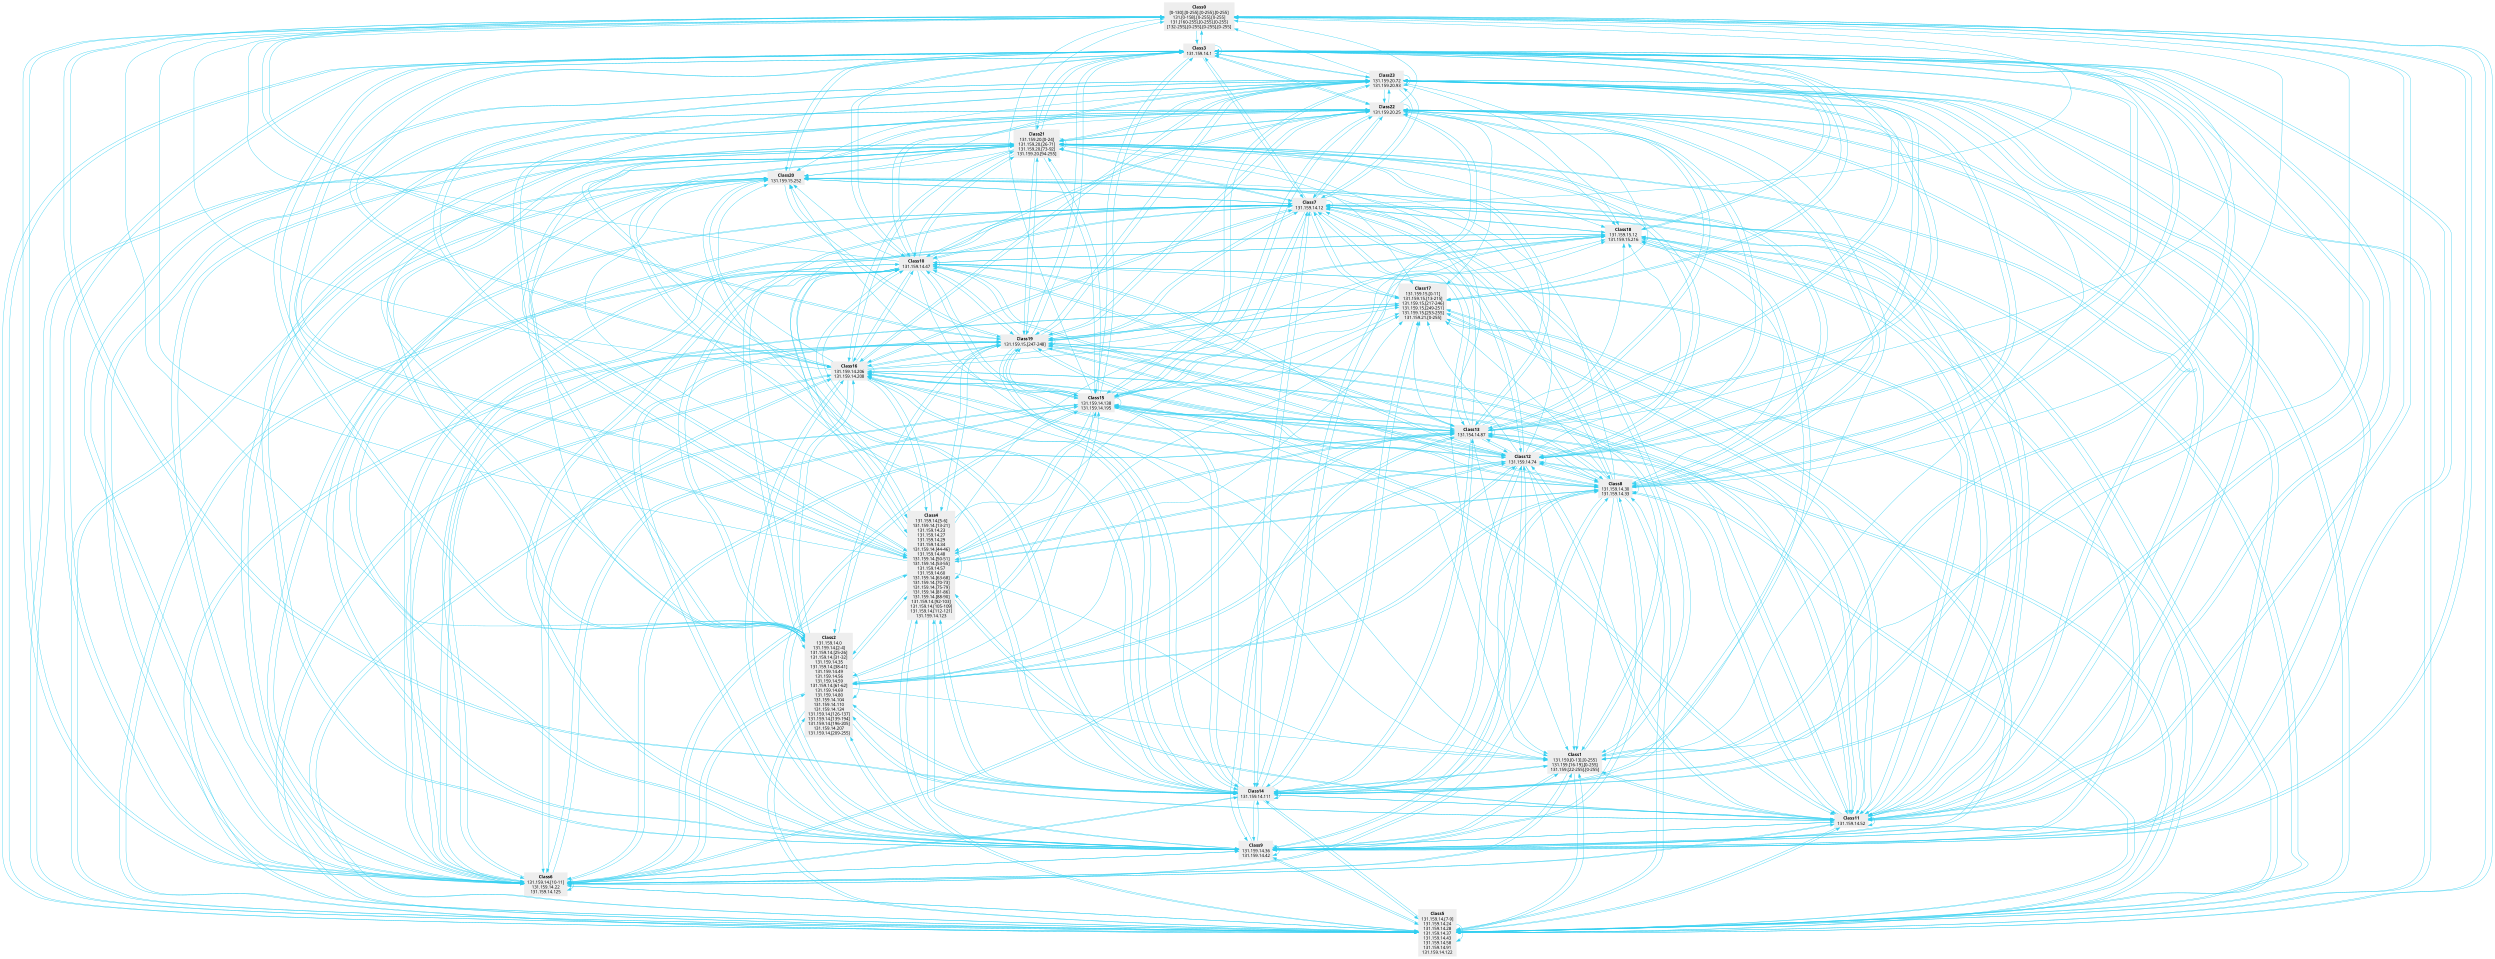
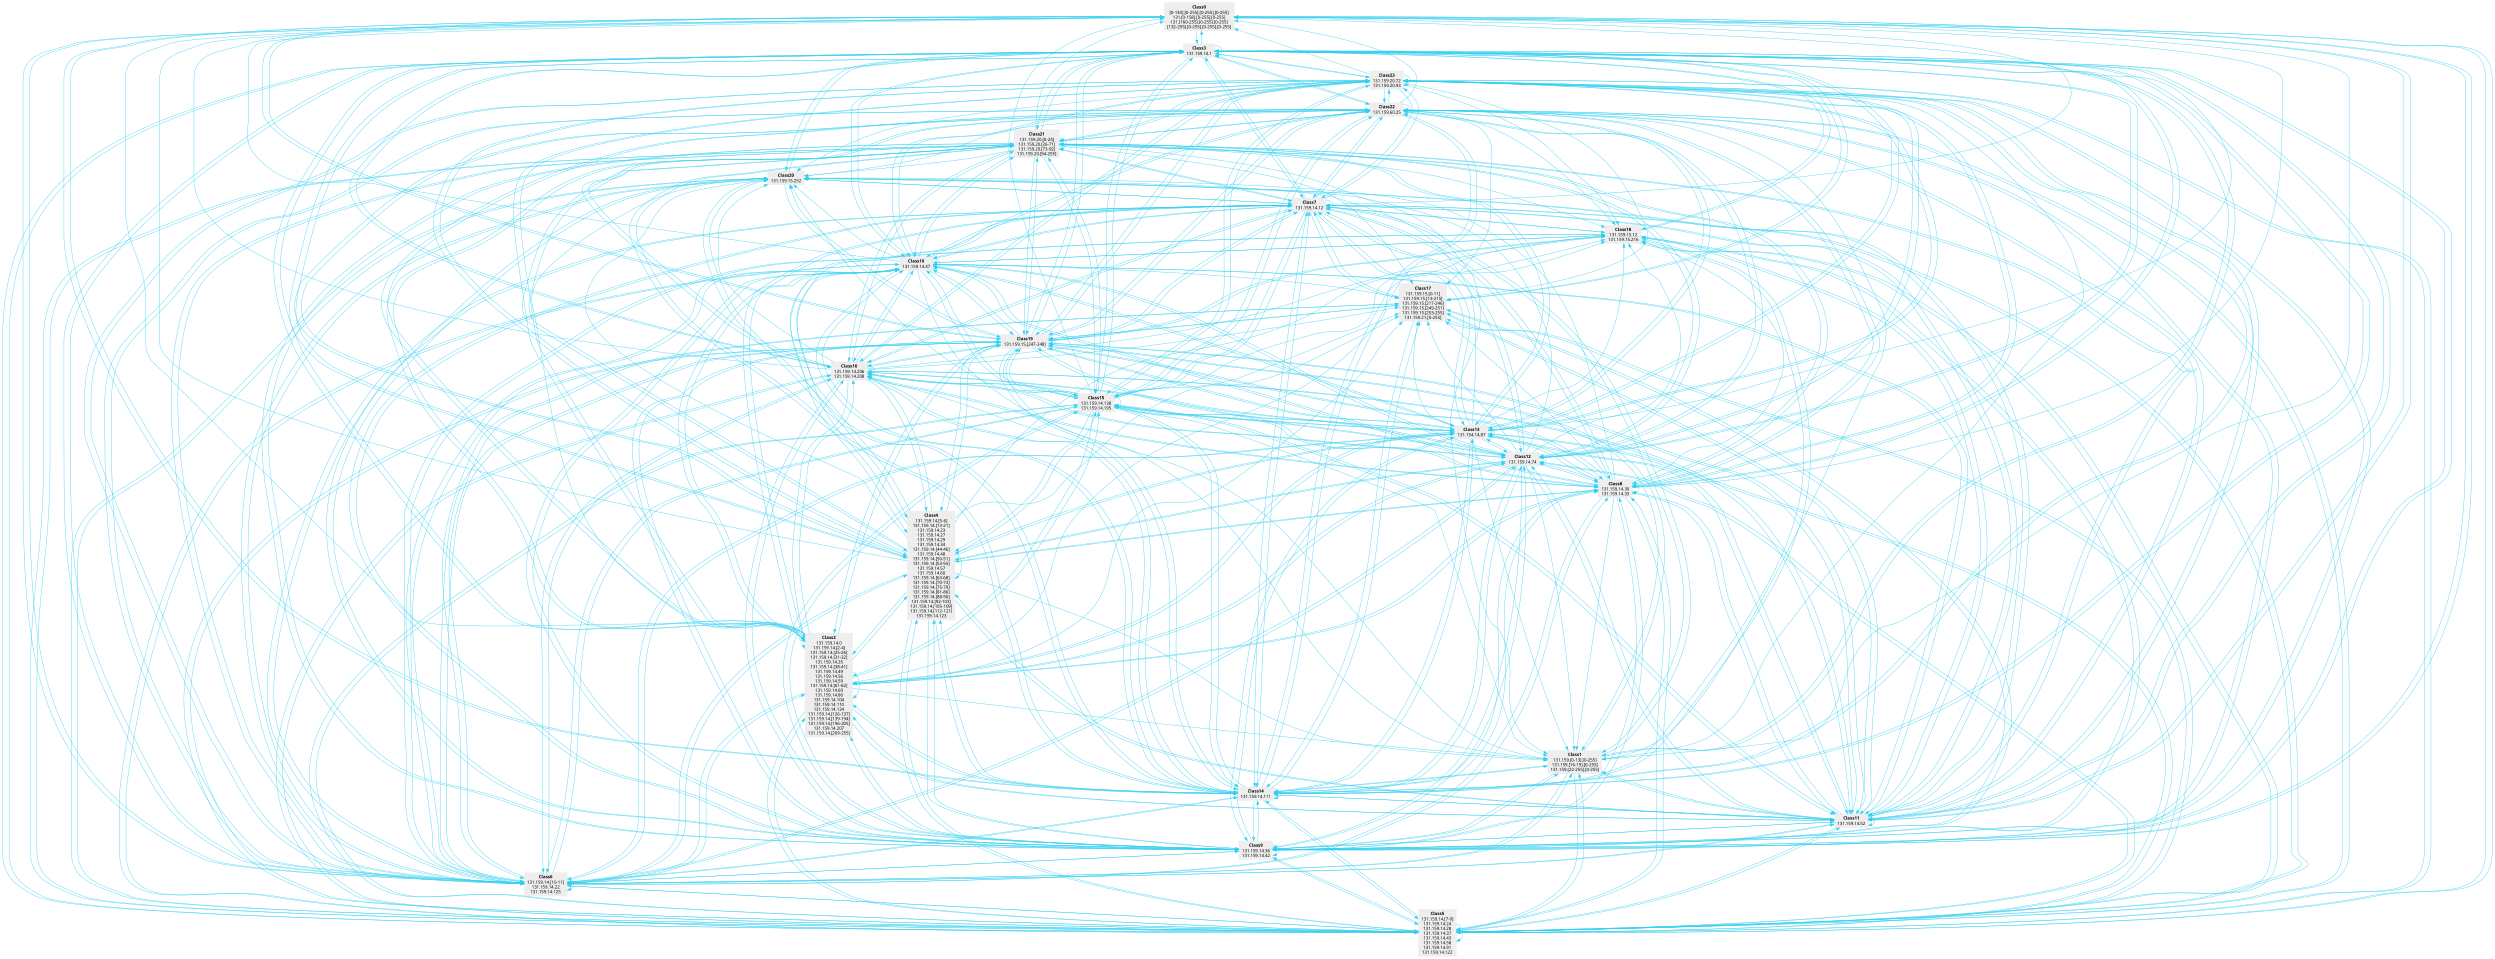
(1387, 113) -> (1387, 113)
